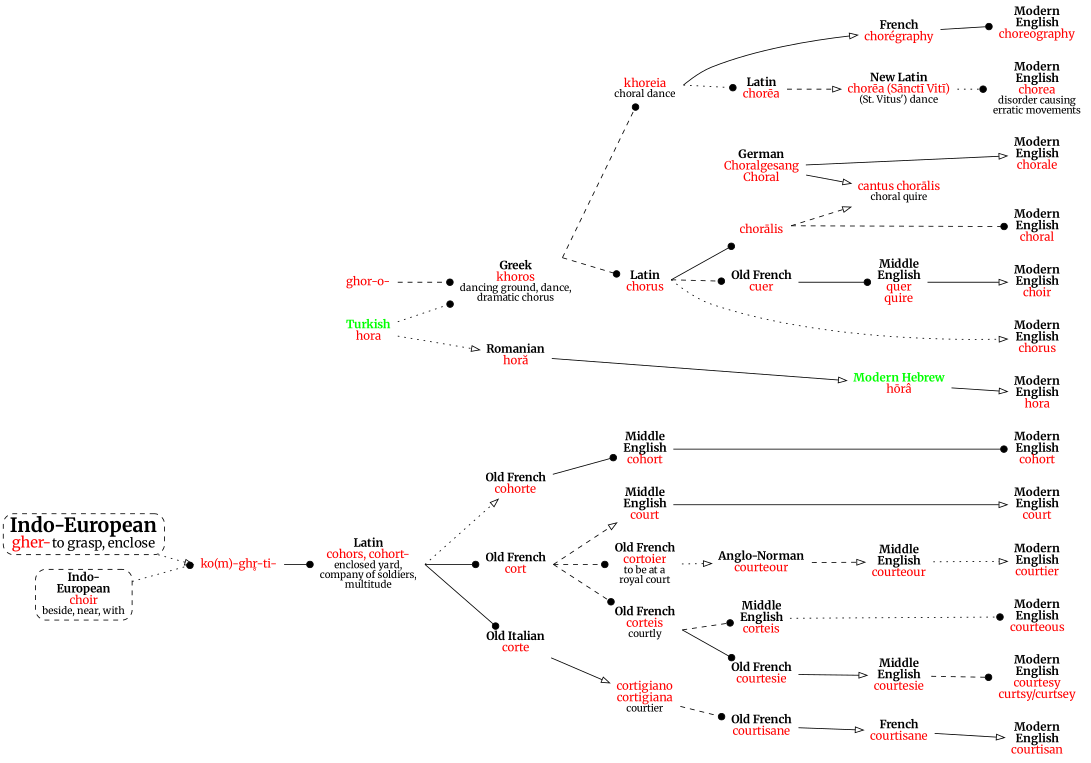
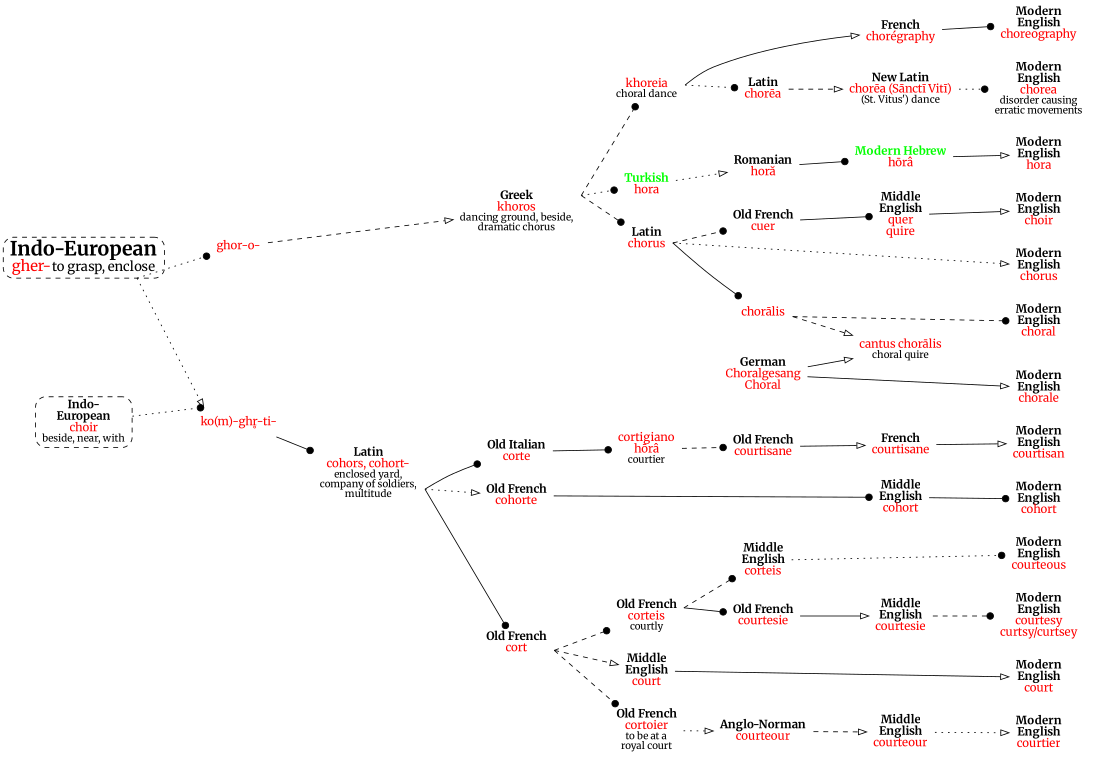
none -> (170, 268)
(422, 282) -> (356, 232)
(516, 288) -> (517, 218)
(422, 313) -> (596, 193)
(695, 369) -> (820, 163)
(577, 669) -> (579, 450)
(645, 698) -> (647, 449)
